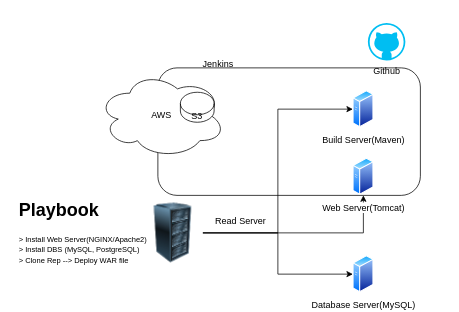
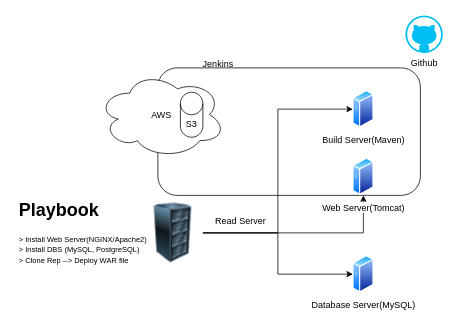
(387, 42) -> (424, 34)
(197, 107) -> (192, 115)
